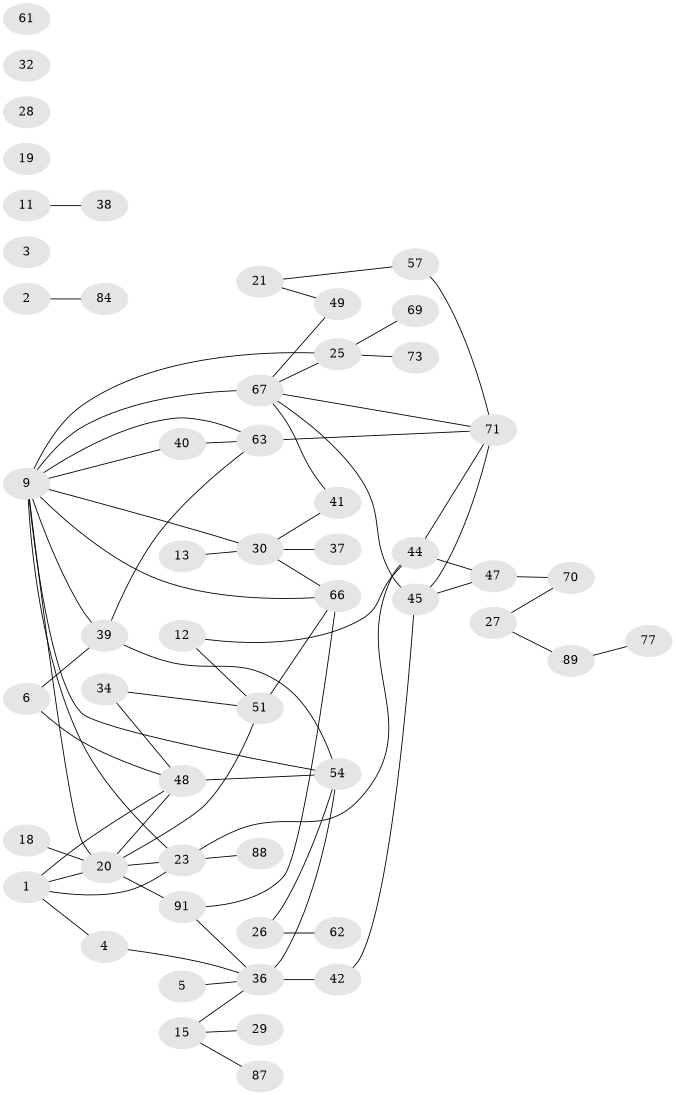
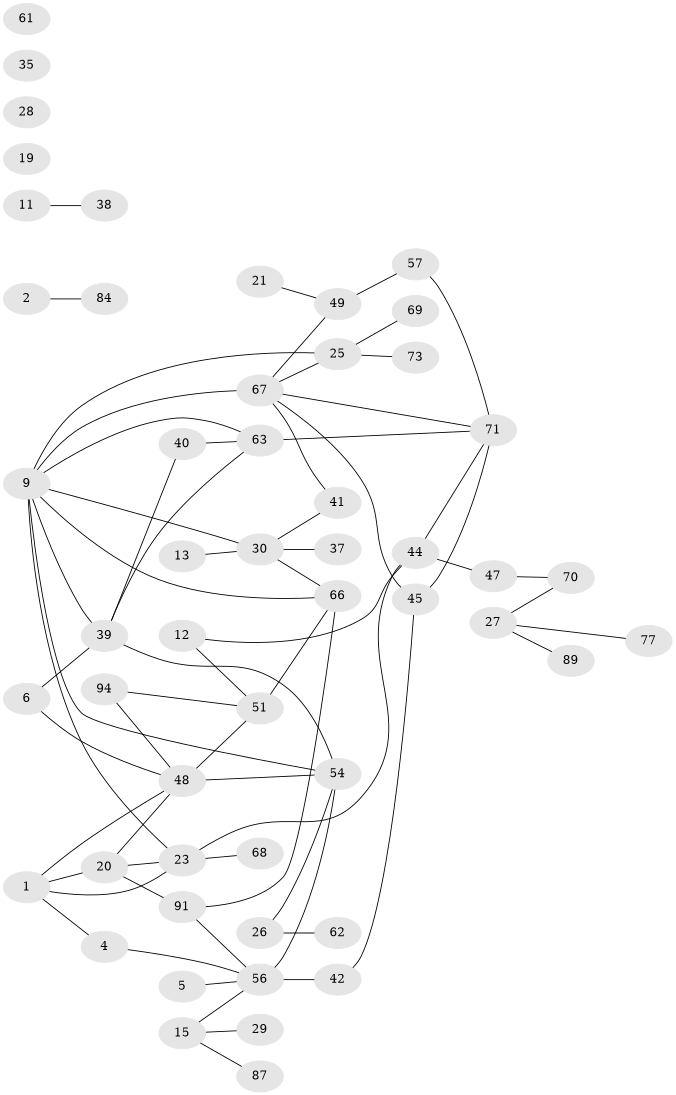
(27, 66) -> (27, 66)
(27, 252) -> none
(338, 273) -> (377, 284)
(105, 464) -> (143, 540)
(455, 588) -> none
(610, 651) -> (571, 632)
(54, 688) -> none
(105, 689) -> (105, 689)
(204, 806) -> (221, 745)
(27, 841) -> none
(260, 854) -> (260, 854)
(260, 980) -> (260, 980)
